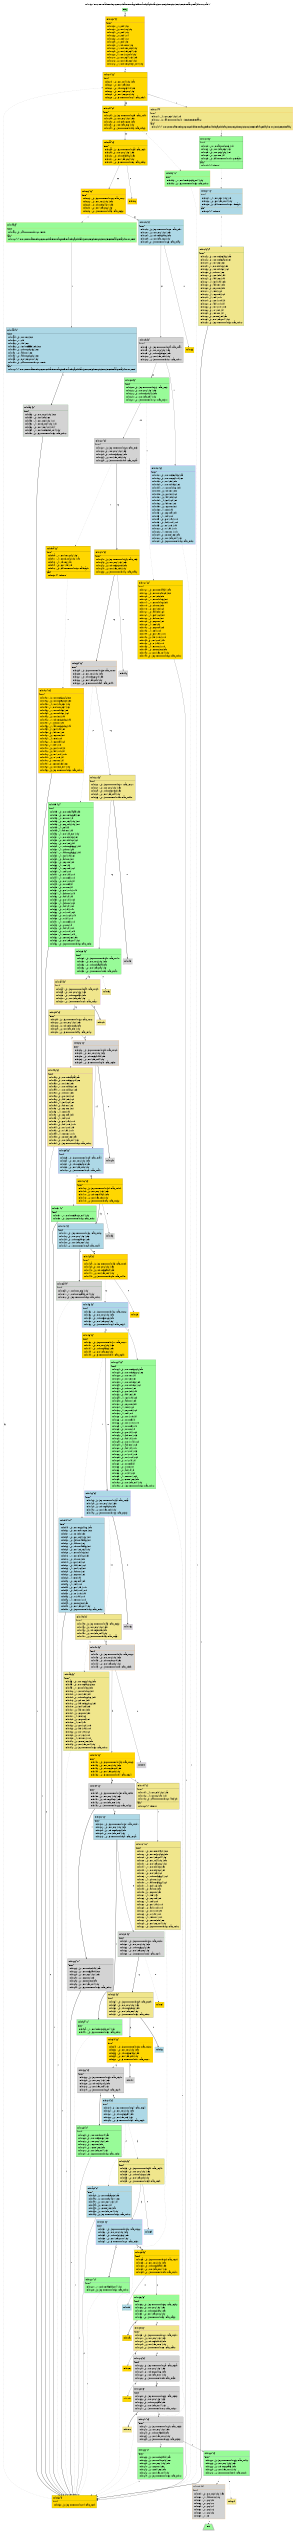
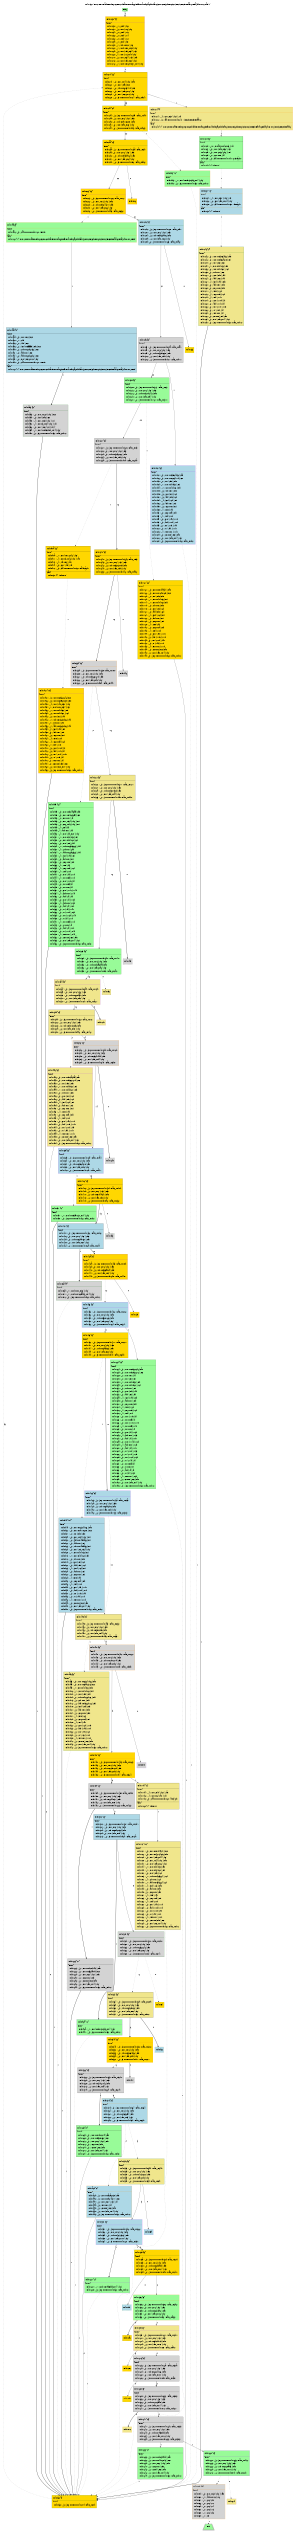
(128, 1627) -> none
(136, 1974) -> (136, 1974)
